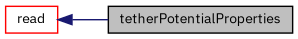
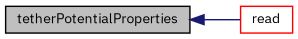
(90, 20) -> (222, 20)
